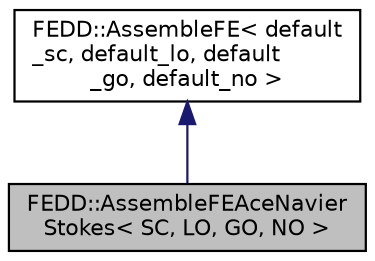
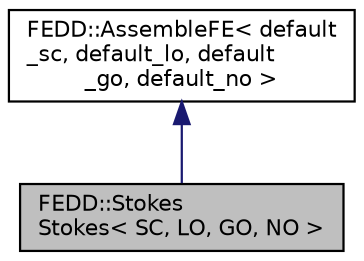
(187, 217) -> (182, 217)
